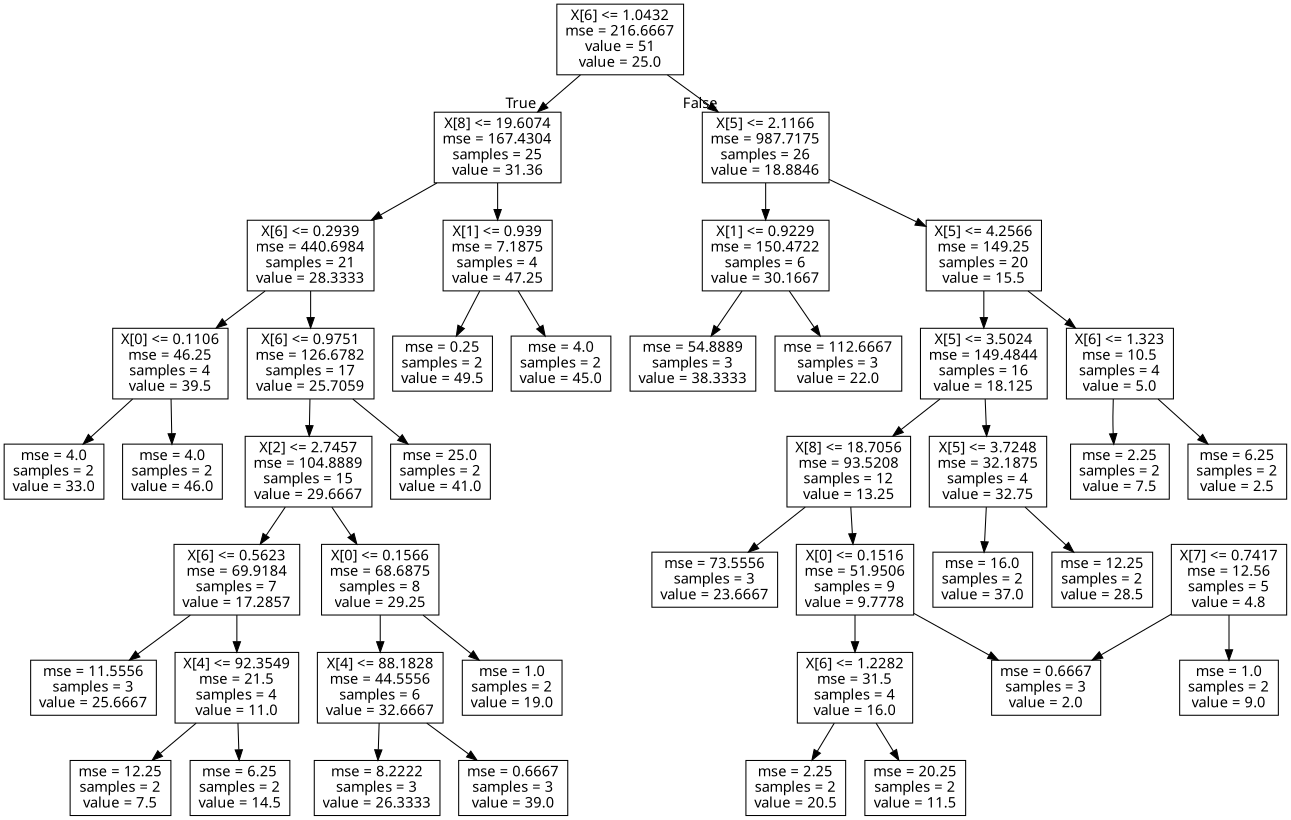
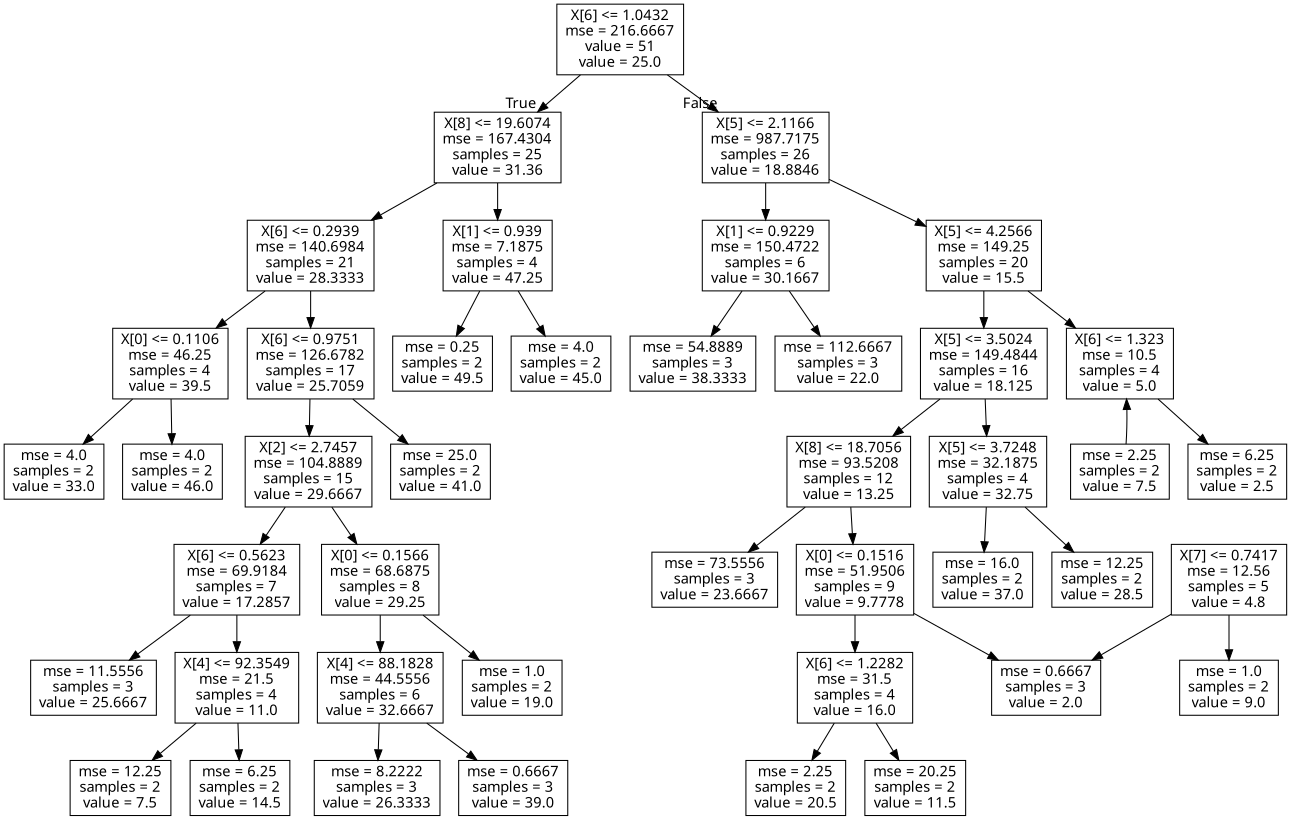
(311, 256) -> (311, 256)
(1113, 416) -> (1127, 427)
